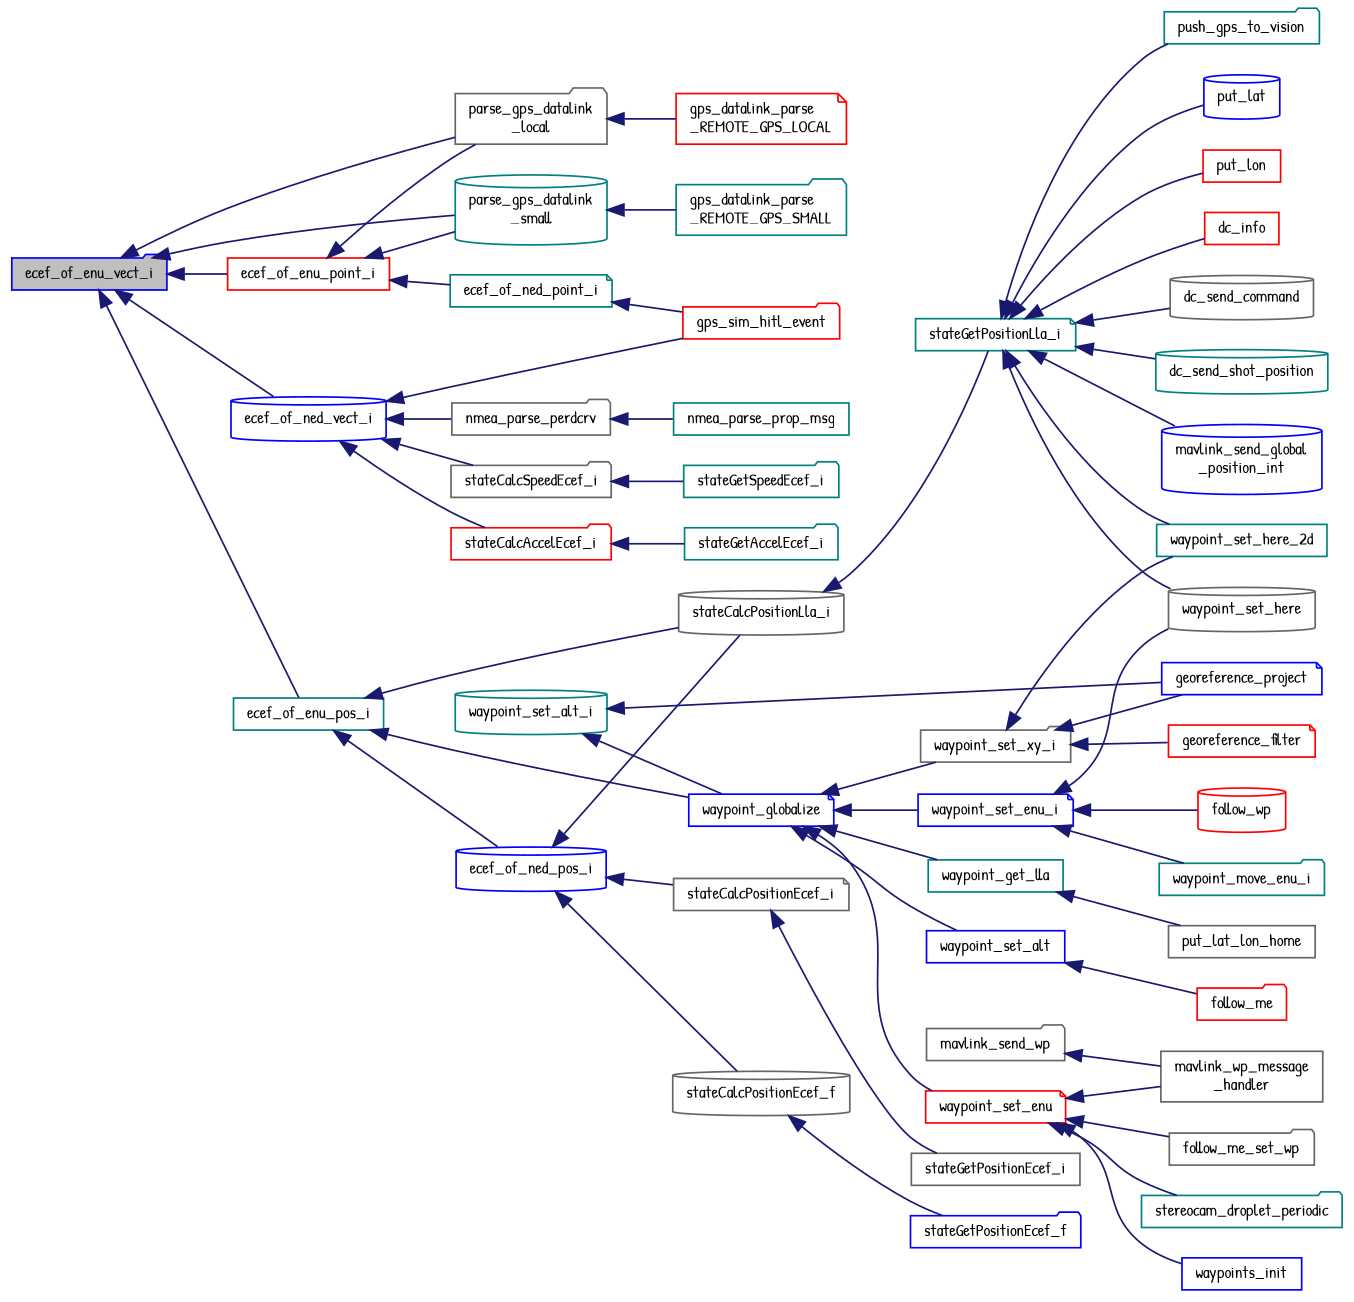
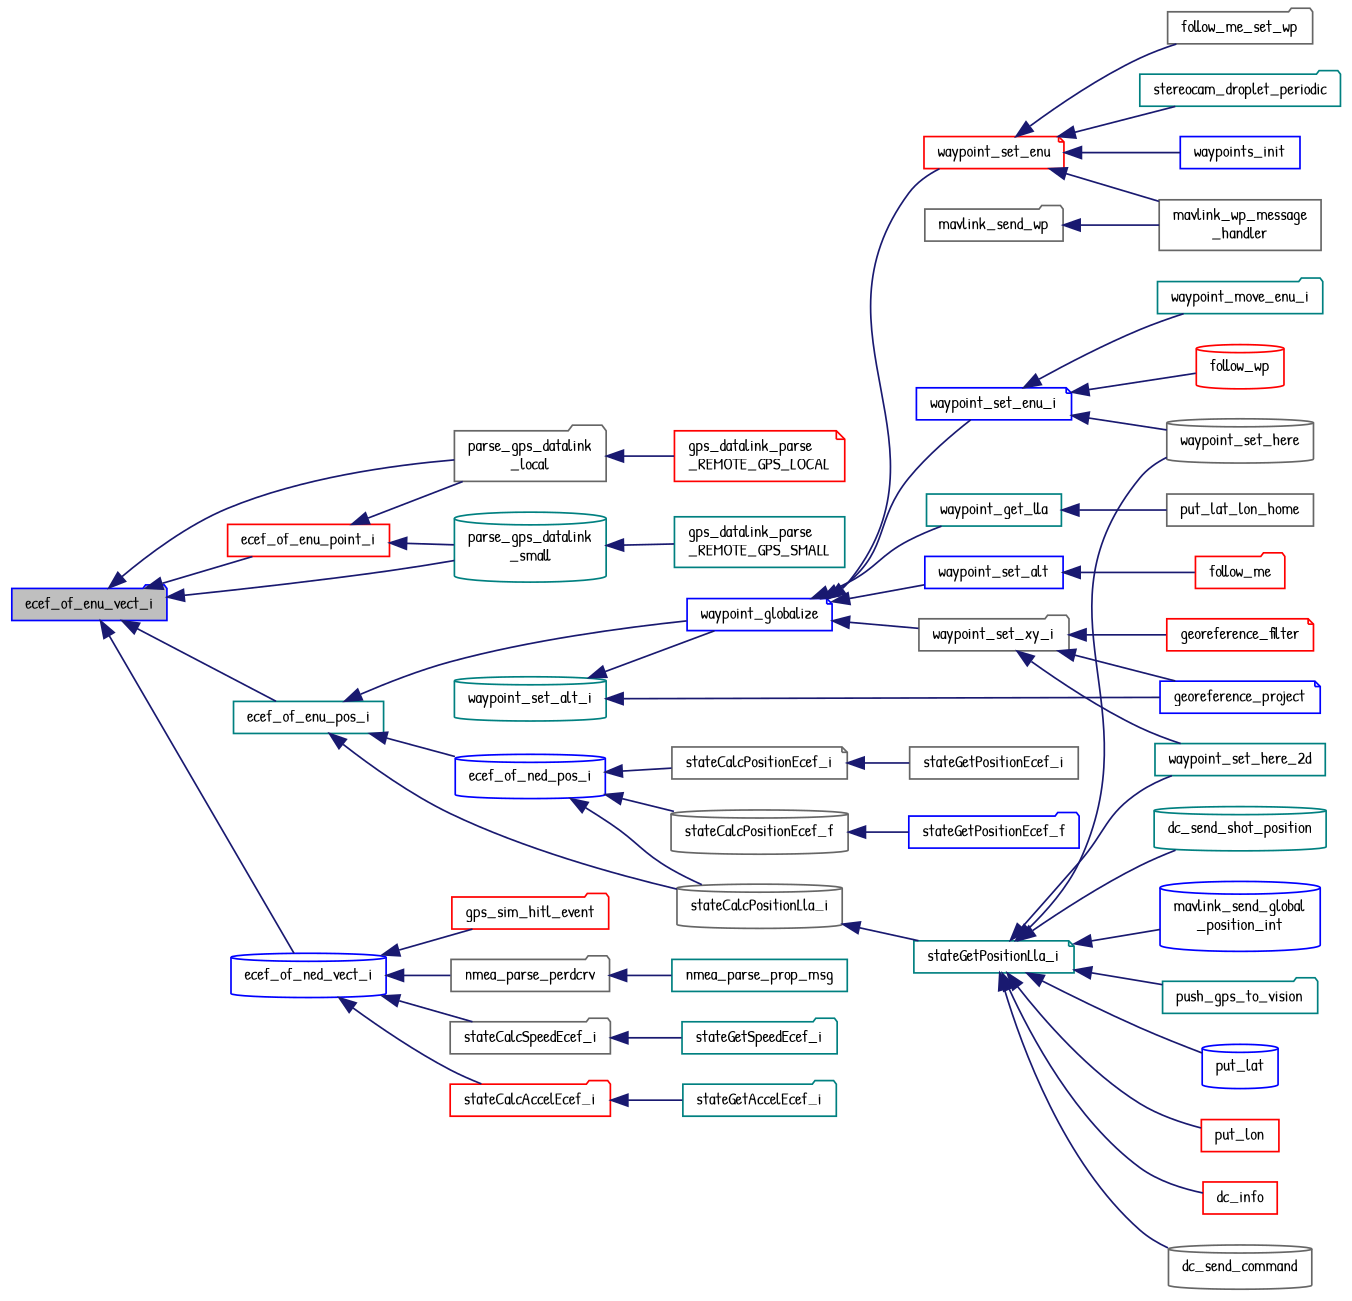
(761, 210) -> (760, 542)
(531, 291) -> none
